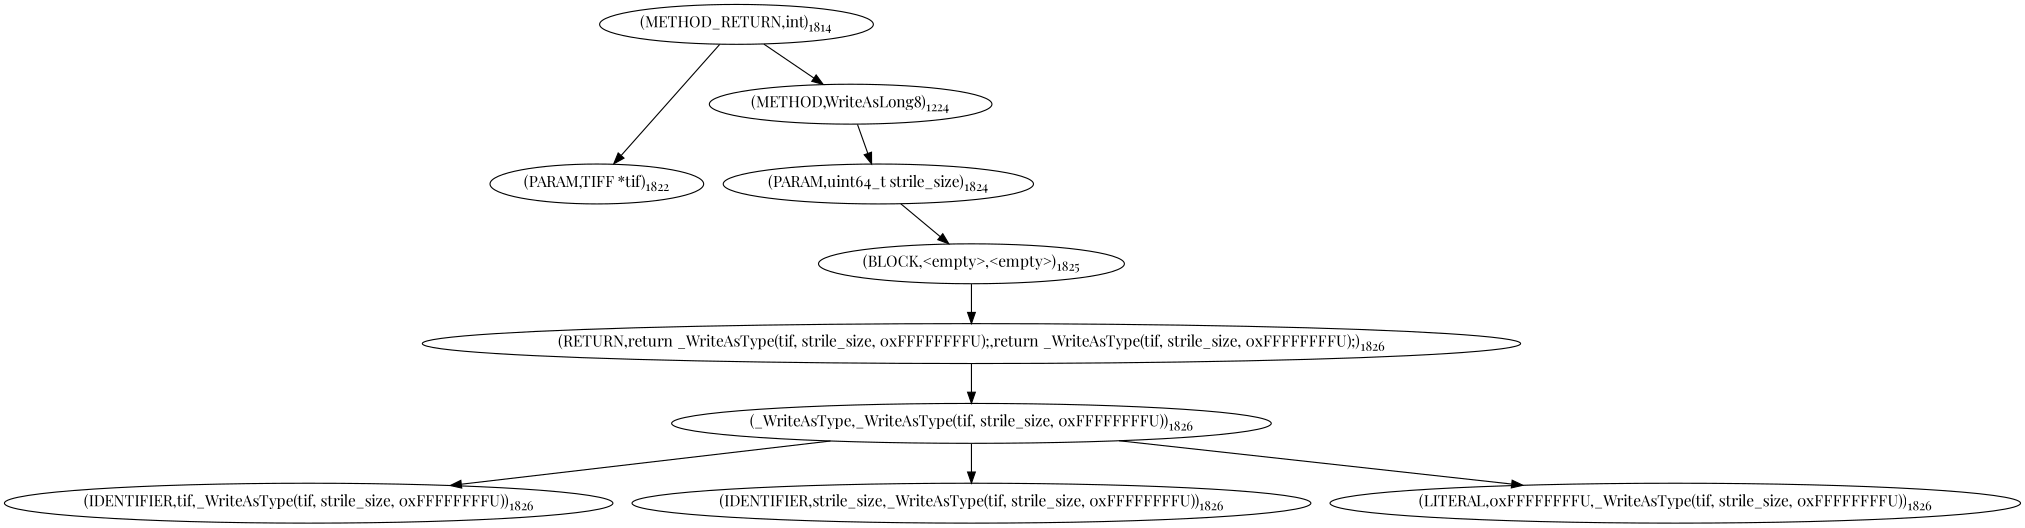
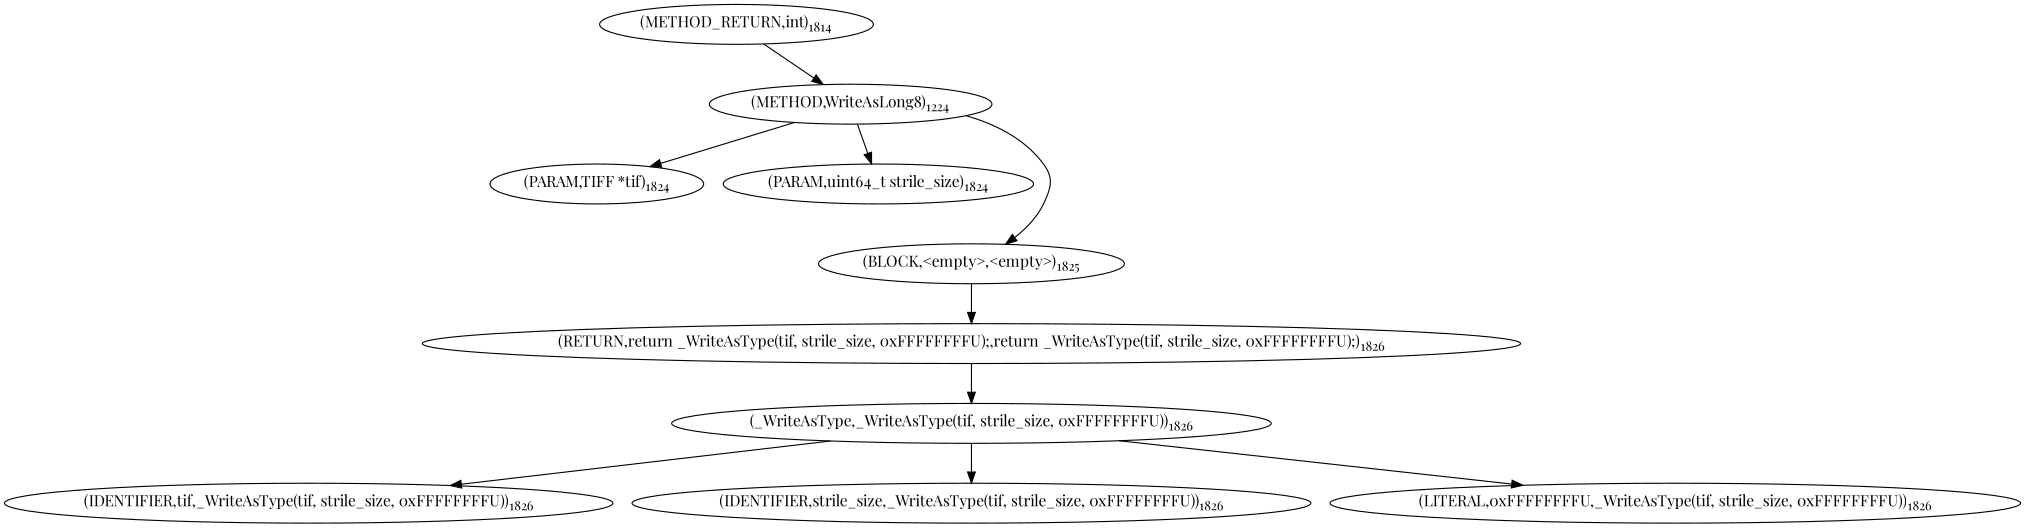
(670, 100) -> (727, 143)
(658, 182) -> (658, 182)
(921, 220) -> (1042, 162)
